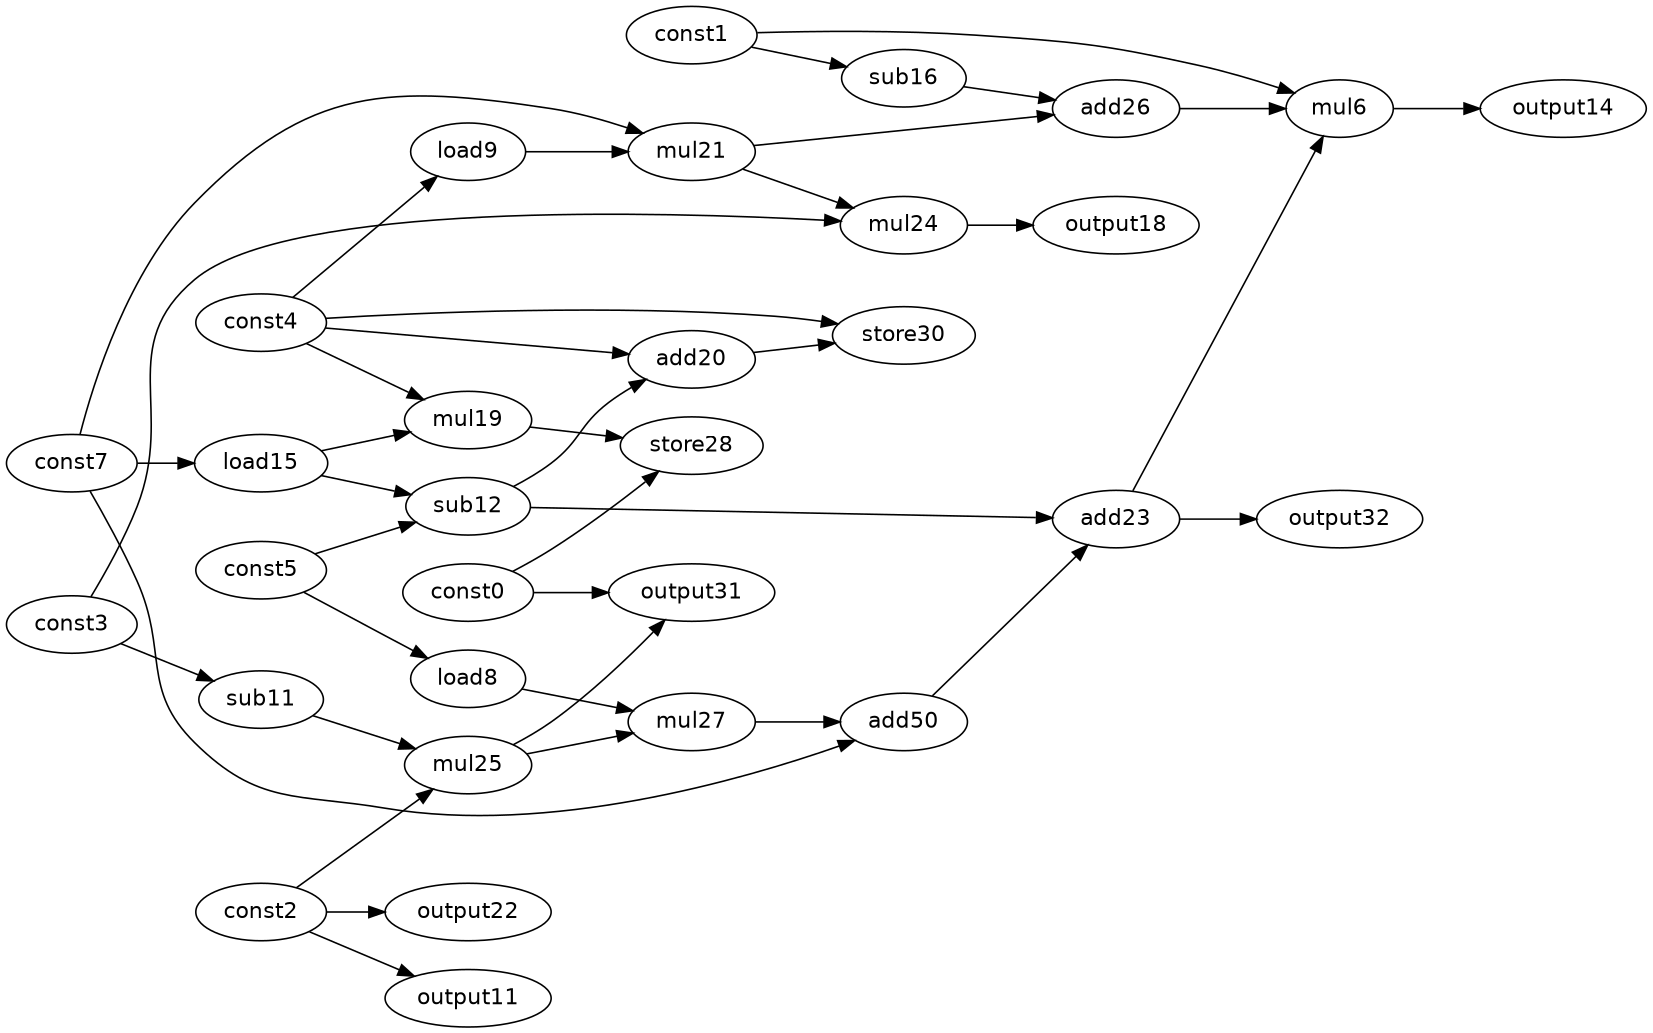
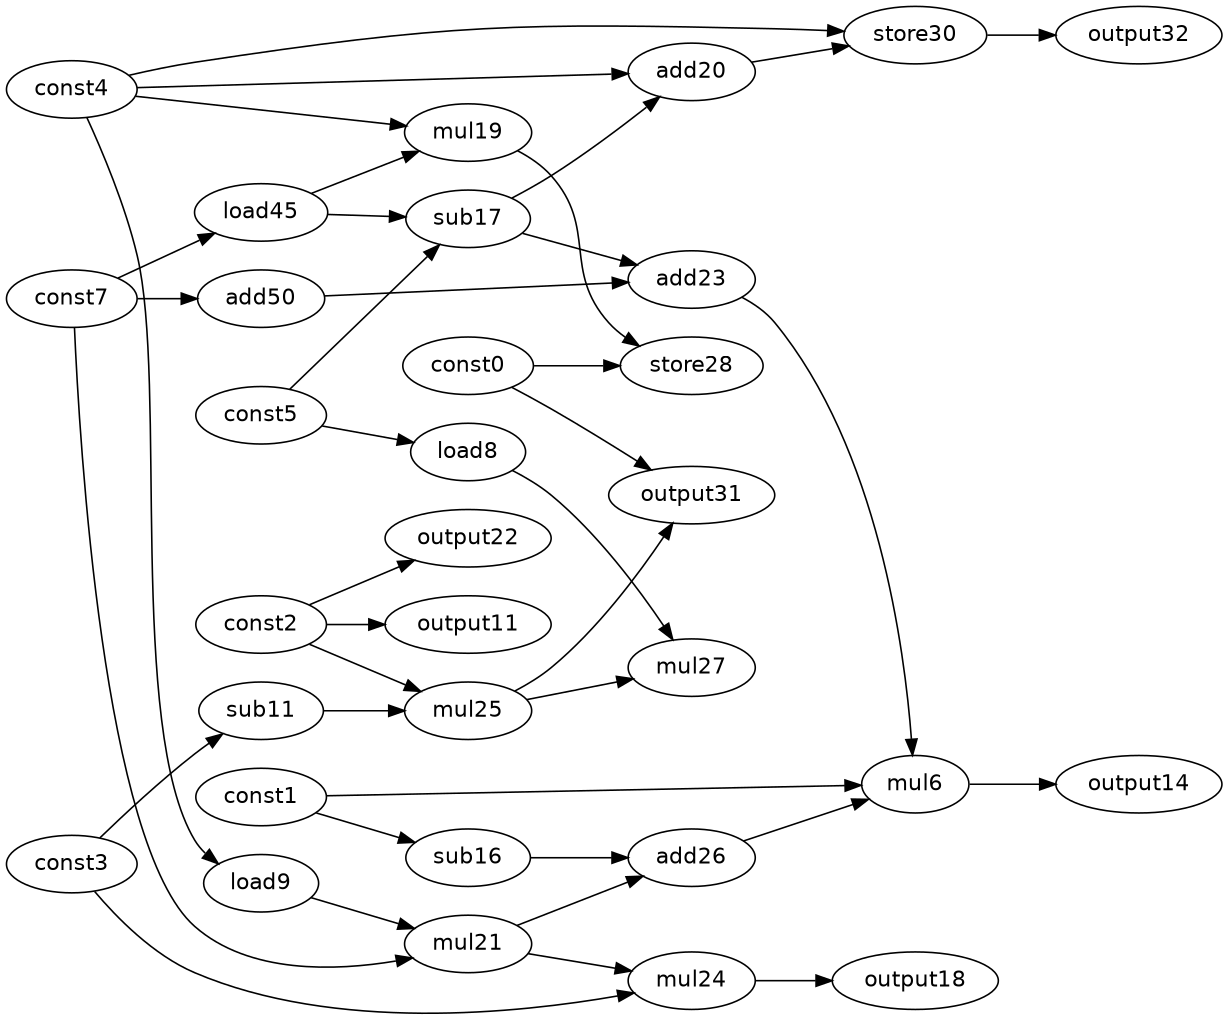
(261, 463) -> (261, 212)
(468, 506) -> (468, 219)
(1210, 519) -> (1013, 35)
(790, 722) -> none
